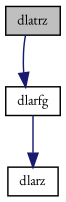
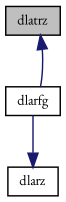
(23, 54) -> (43, 68)
